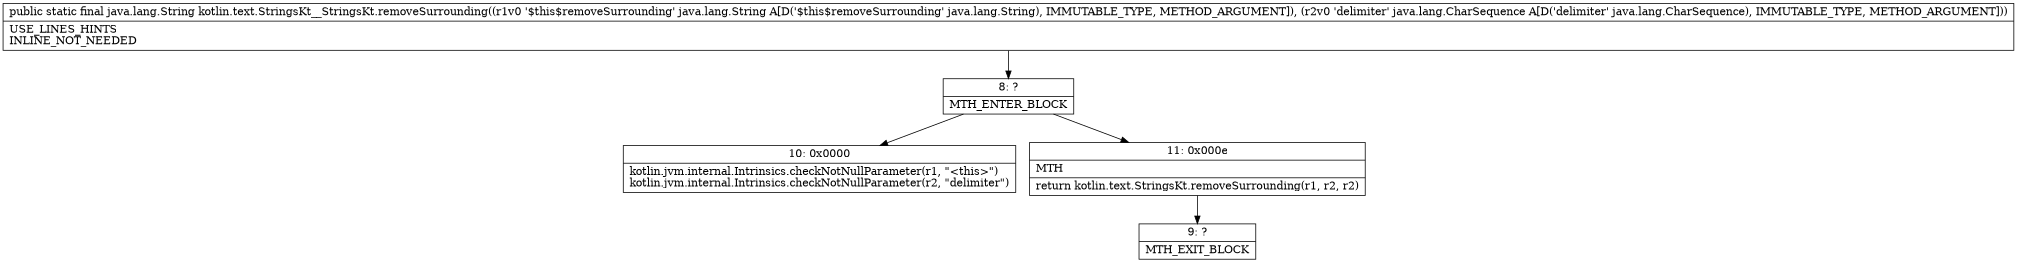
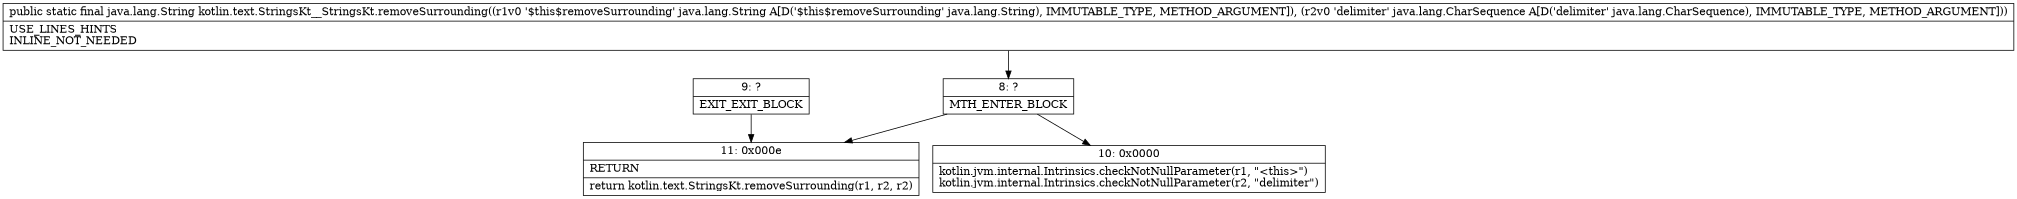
(1050, 169) -> (614, 169)
(1197, 206) -> (751, 124)
(1197, 250) -> (751, 105)
